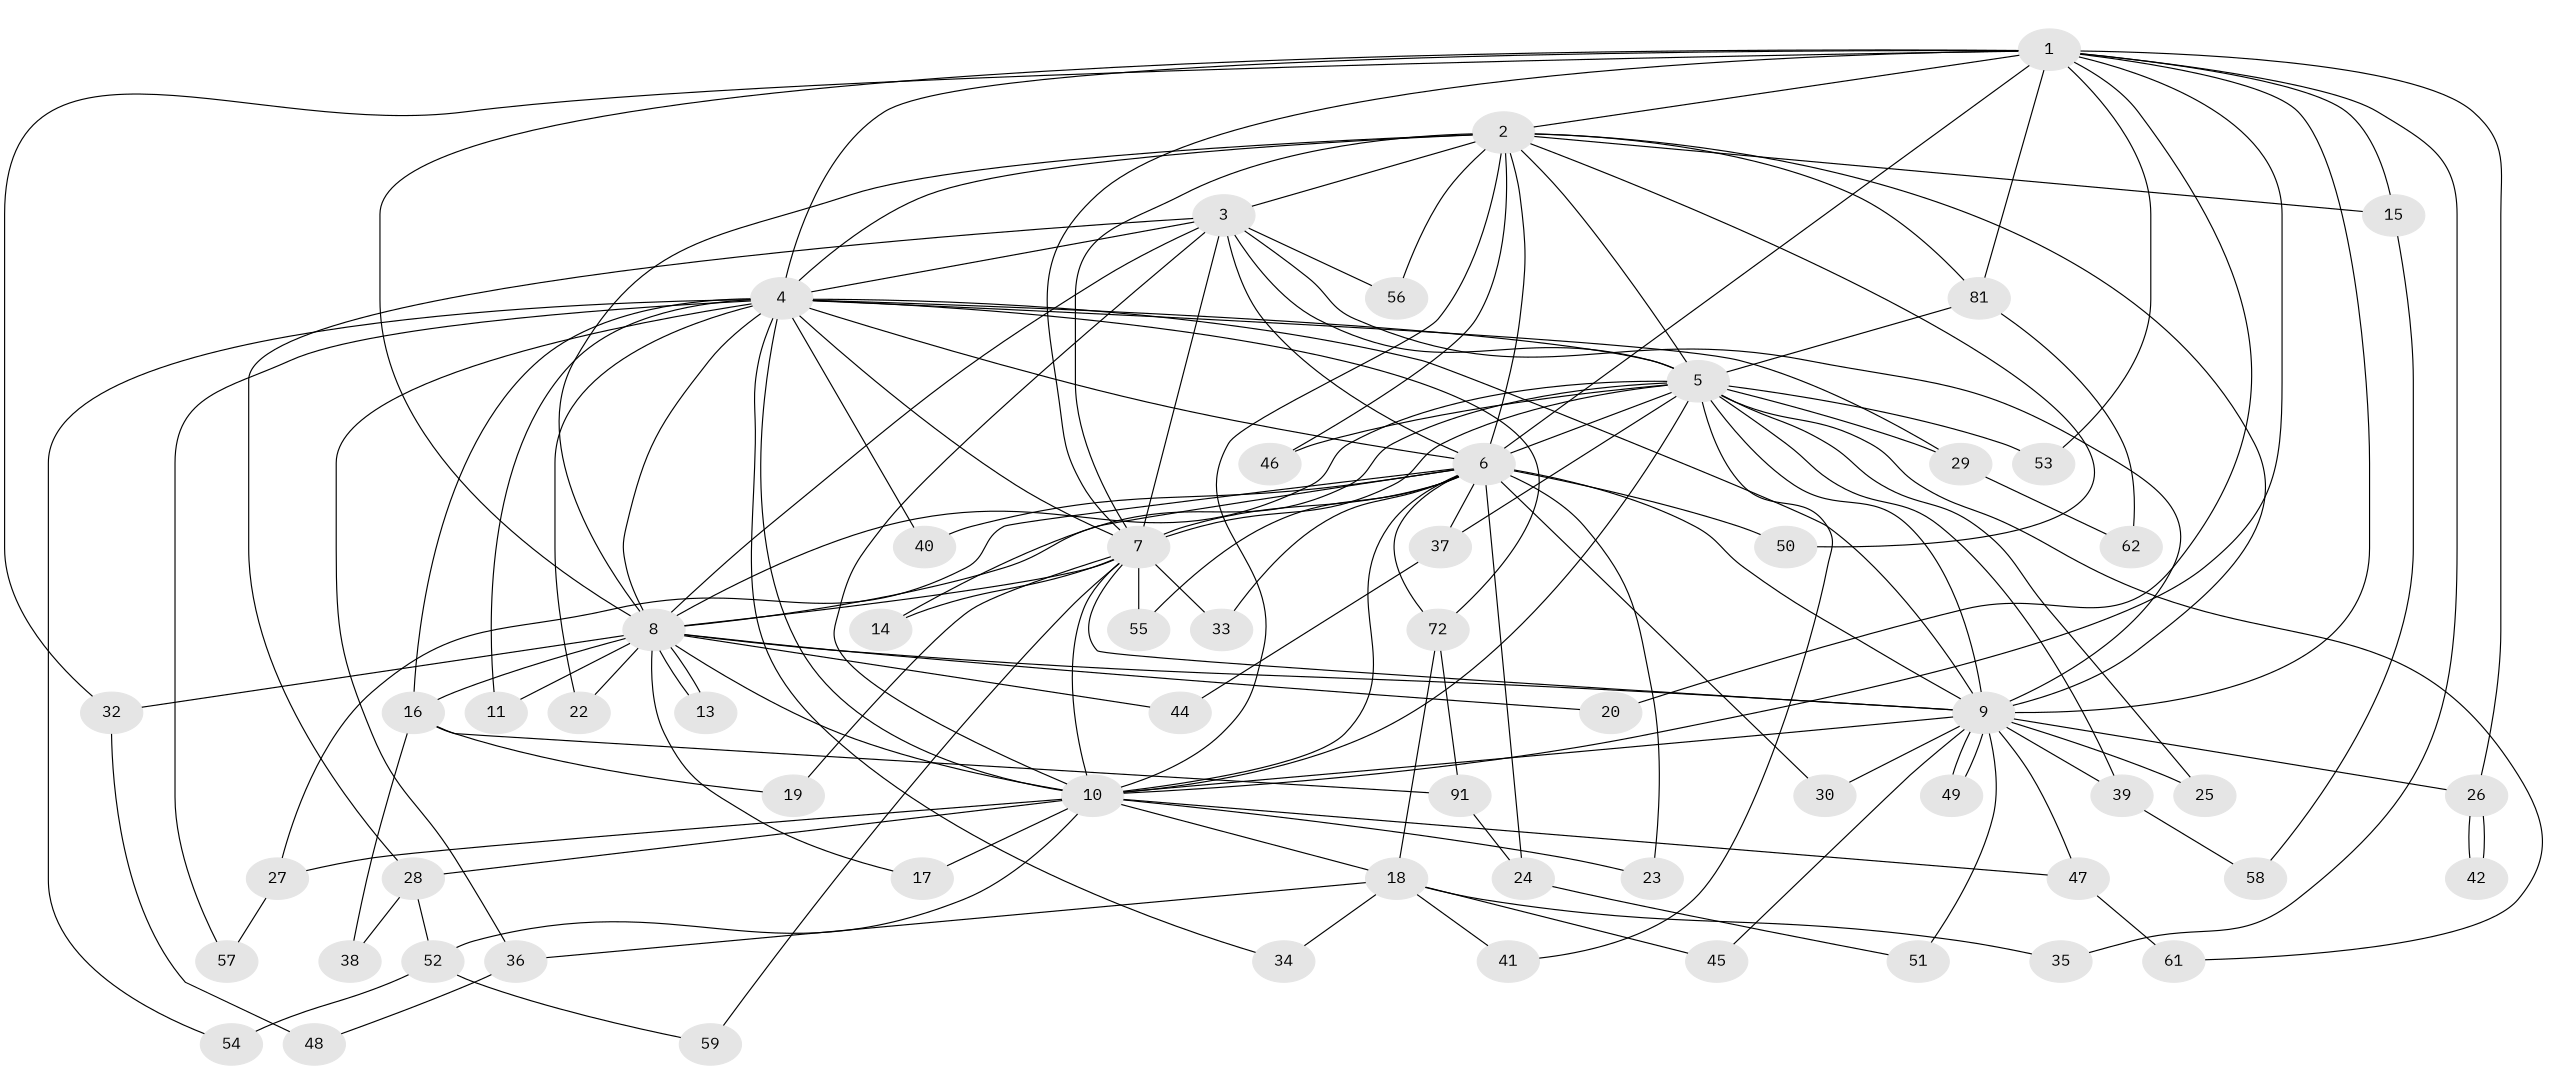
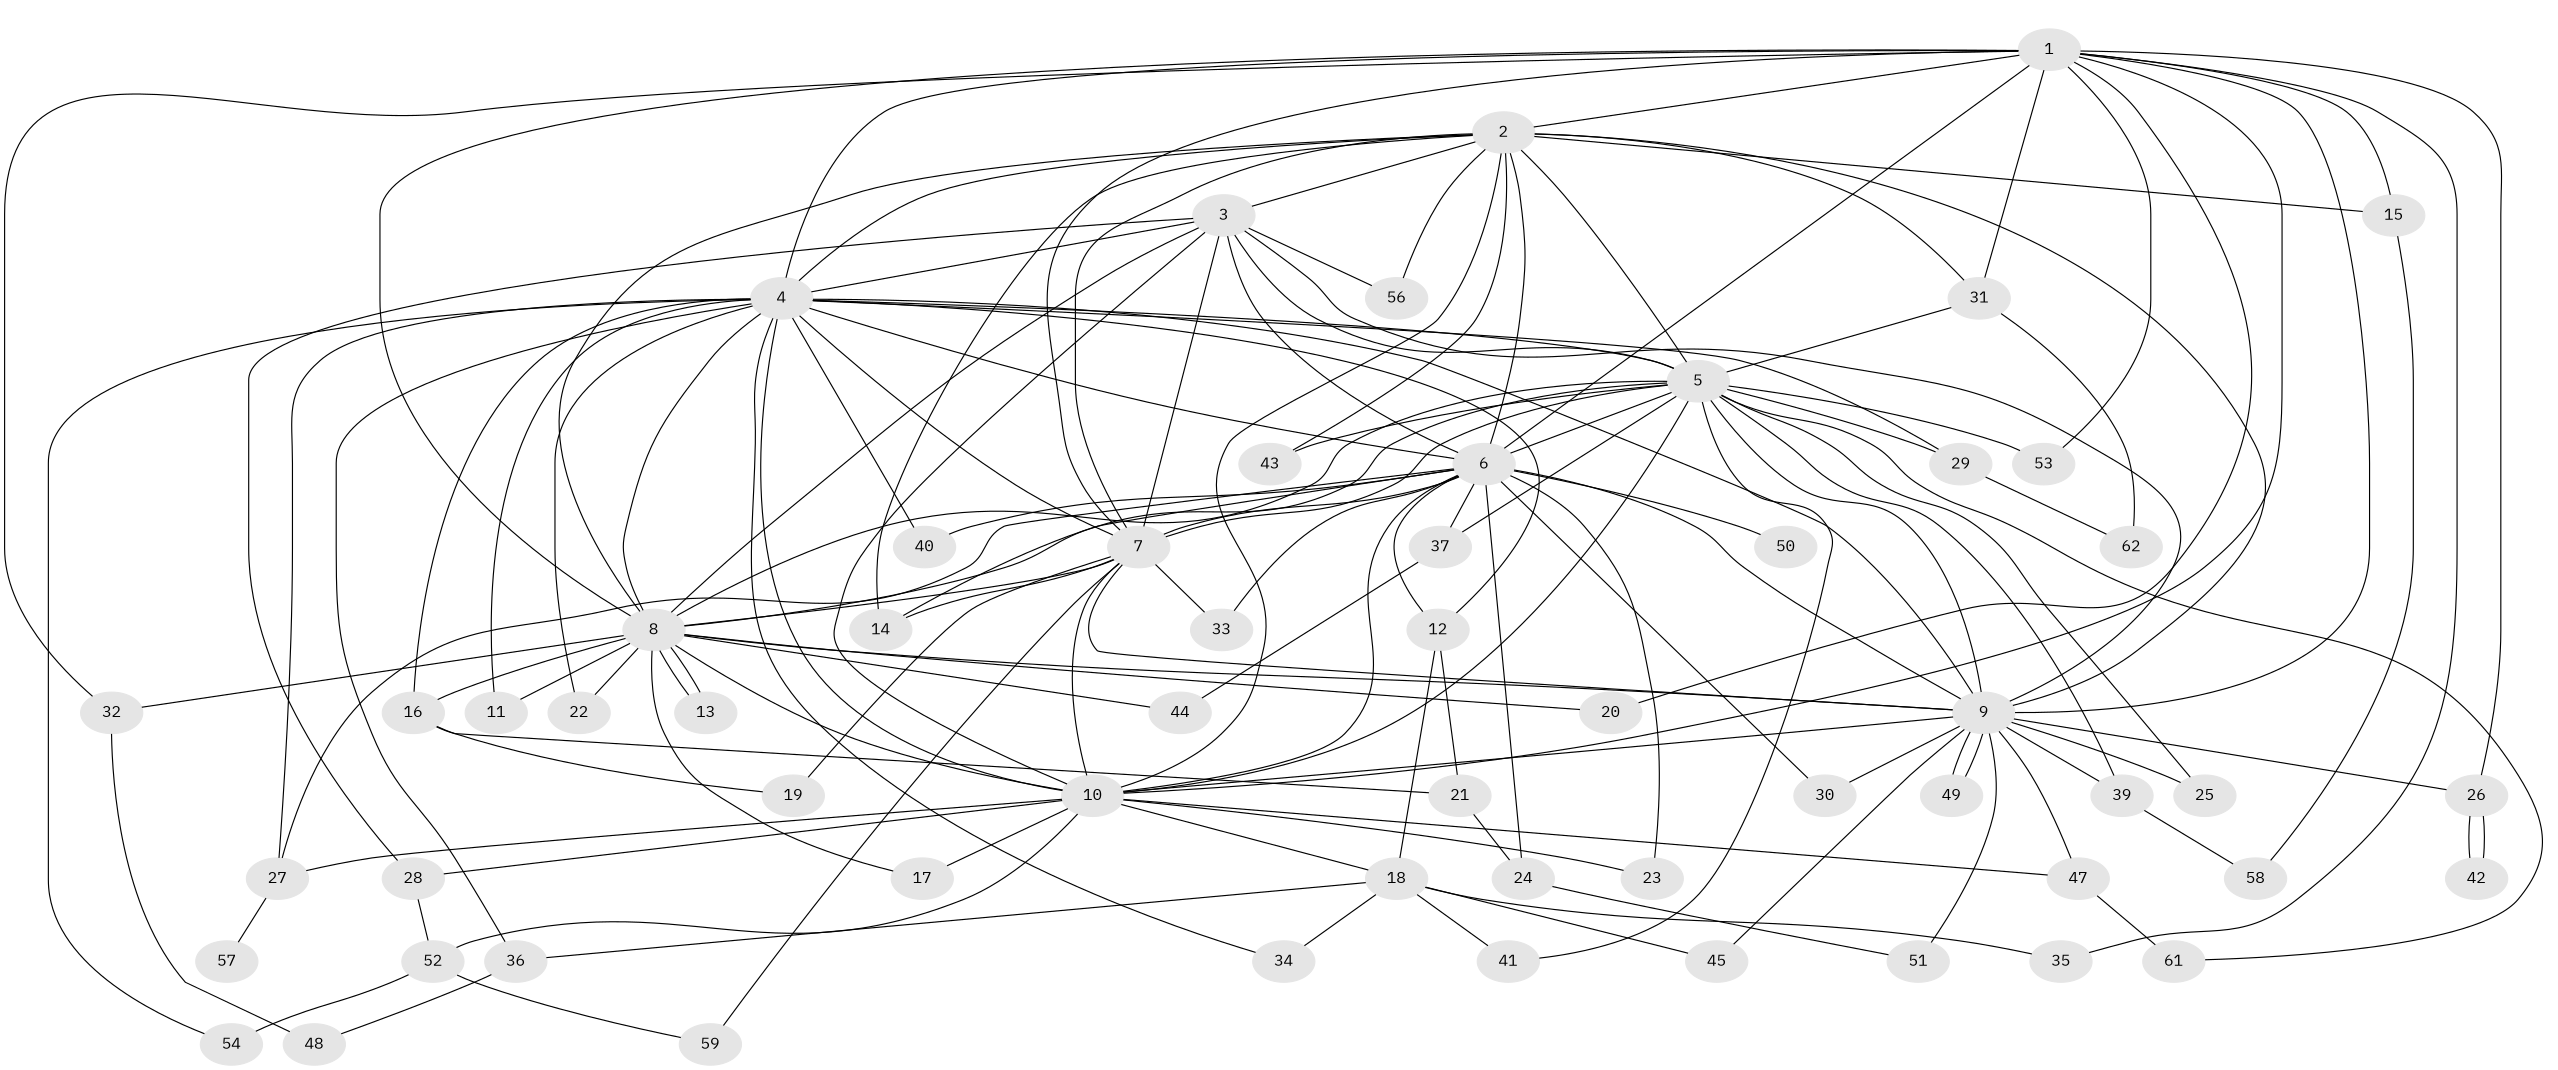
(1979, 298) -> (1979, 298)
(1970, 347) -> (1030, 260)
(205, 400) -> (299, 386)
(1270, 464) -> (1270, 464)
(1139, 630) -> none
(1438, 630) -> (1438, 630)
(1460, 796) -> (1460, 796)
(350, 962) -> none
